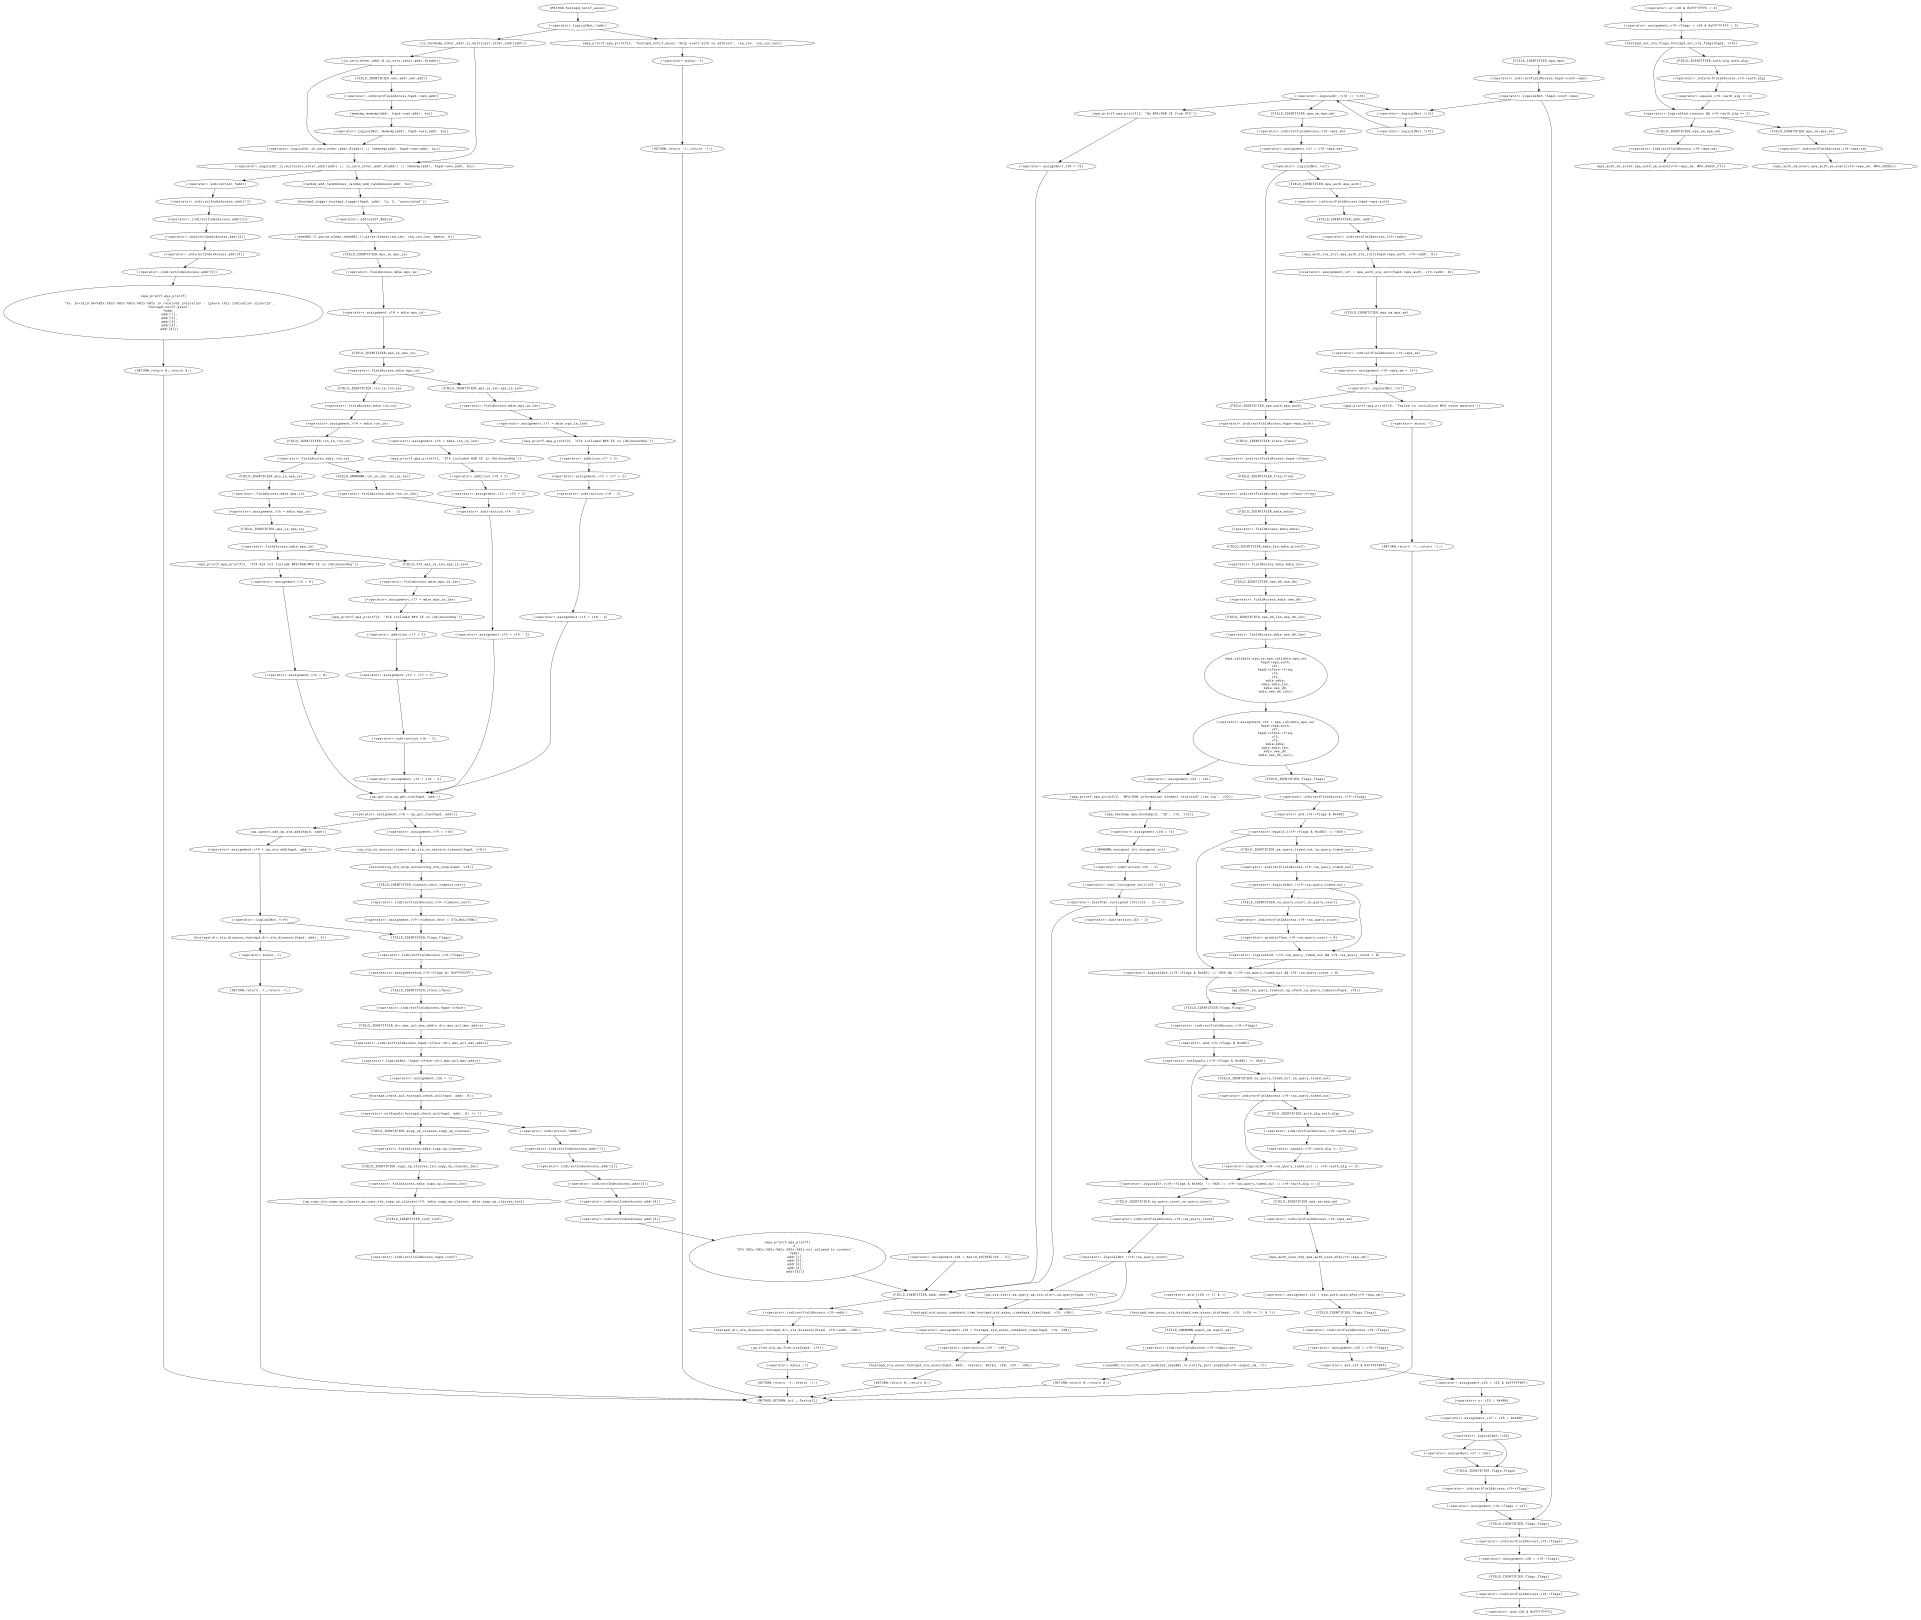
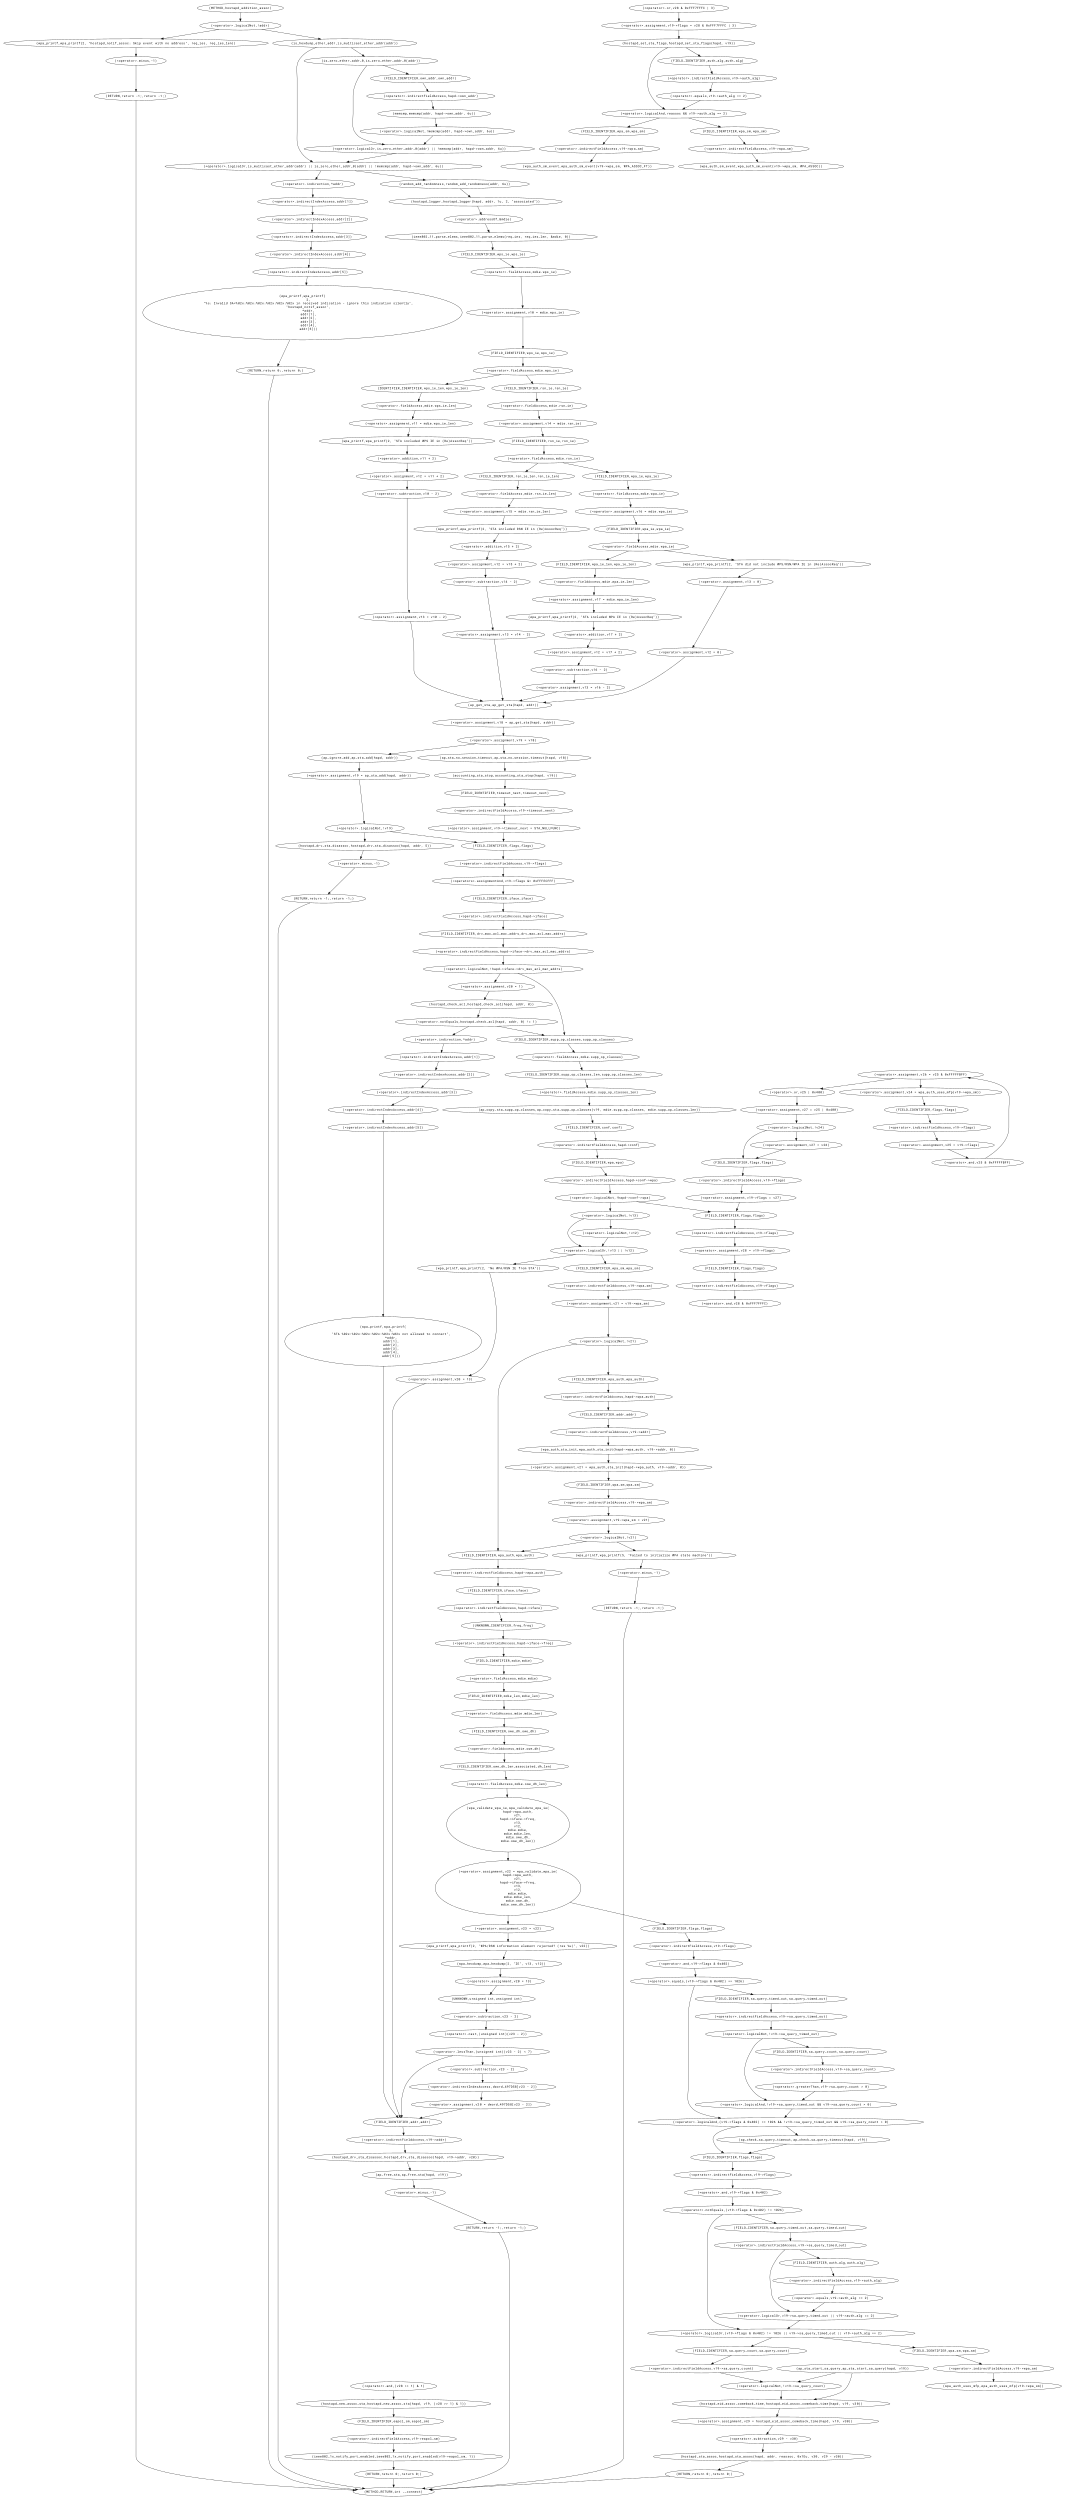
(578, 8) -> (240, 8)
(1367, 105) -> (568, 1231)
(483, 388) -> (423, 388)
(373, 476) -> (520, 476)
(1266, 476) -> (503, 1626)
(433, 503) -> (512, 502)
(1266, 547) -> (504, 1696)
(436, 564) -> (596, 564)
(1266, 617) -> (504, 1767)
(347, 823) -> (433, 749)
none -> (551, 995)
none -> (597, 1153)
(1084, 1275) -> (818, 2377)
(1321, 1275) -> (921, 1082)
(1198, 1330) -> (394, 2421)
(787, 1401) -> (394, 2492)
none -> (483, 2087)
